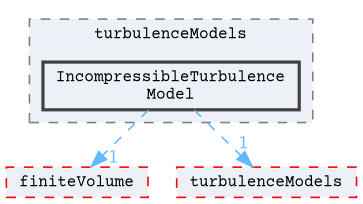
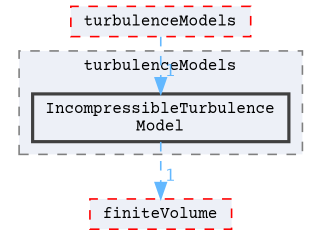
(217, 133) -> (161, 61)
